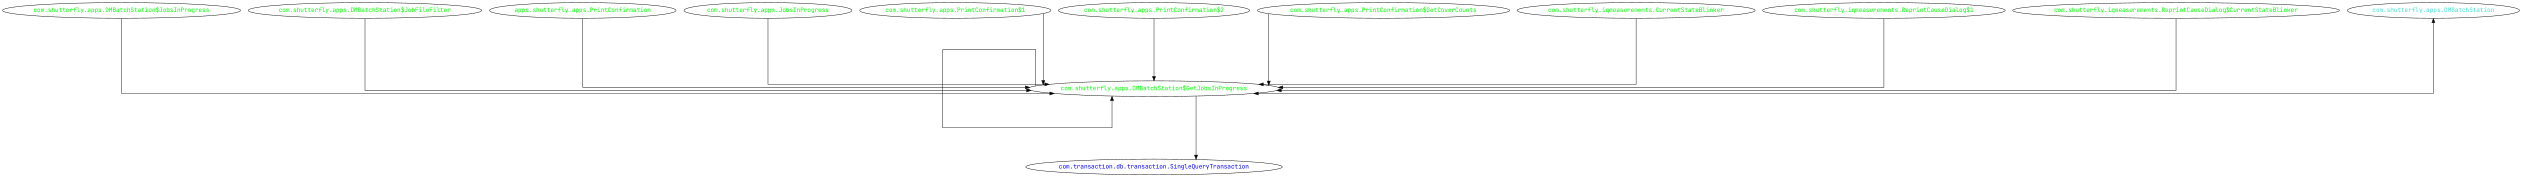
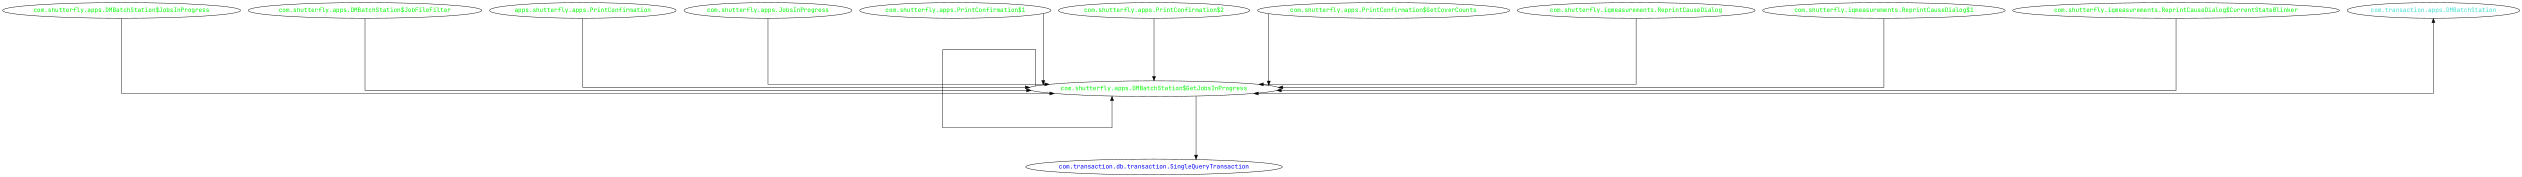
(1636, 10) -> (1636, 10)
(2433, 10) -> (2433, 10)
